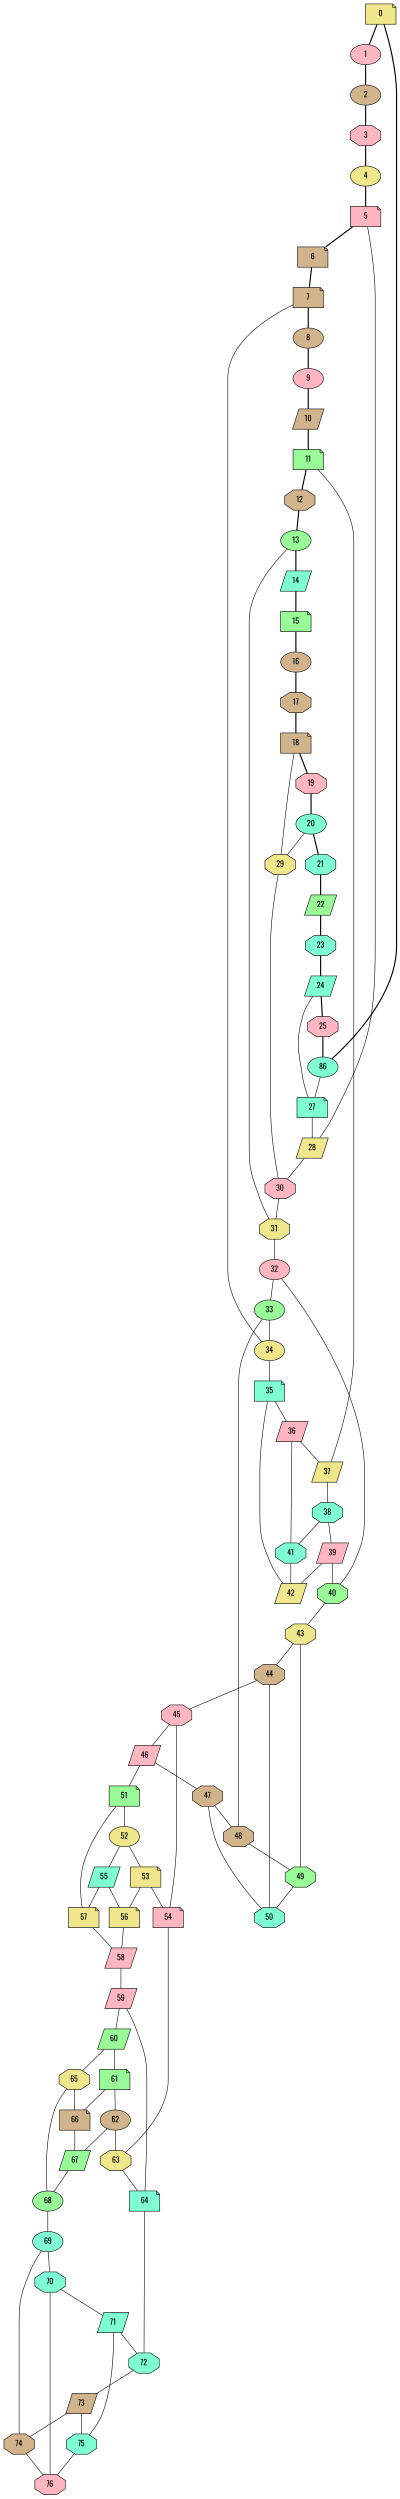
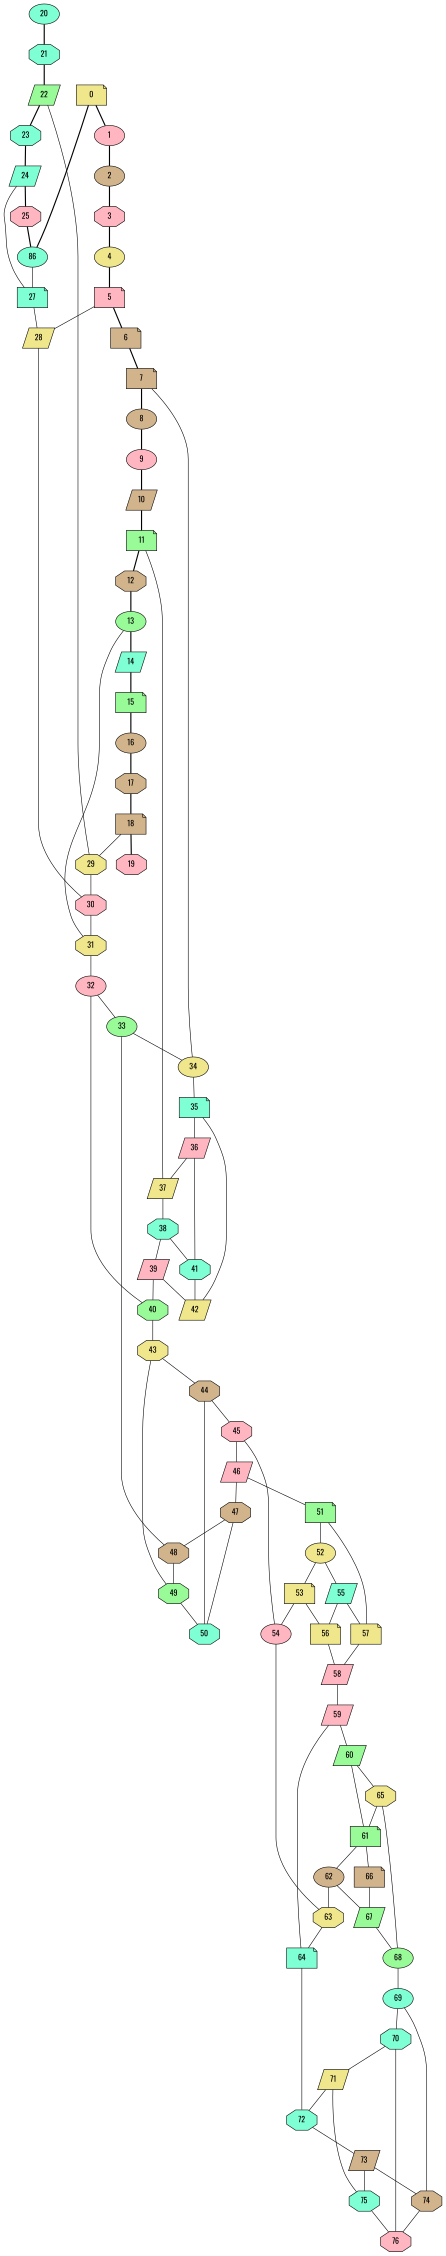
(311, 804) -> none
(296, 844) -> (78, 478)
(168, 1918) -> (276, 1634)
(75, 2100) -> (373, 1816)
(113, 2323) -> (333, 2080)
